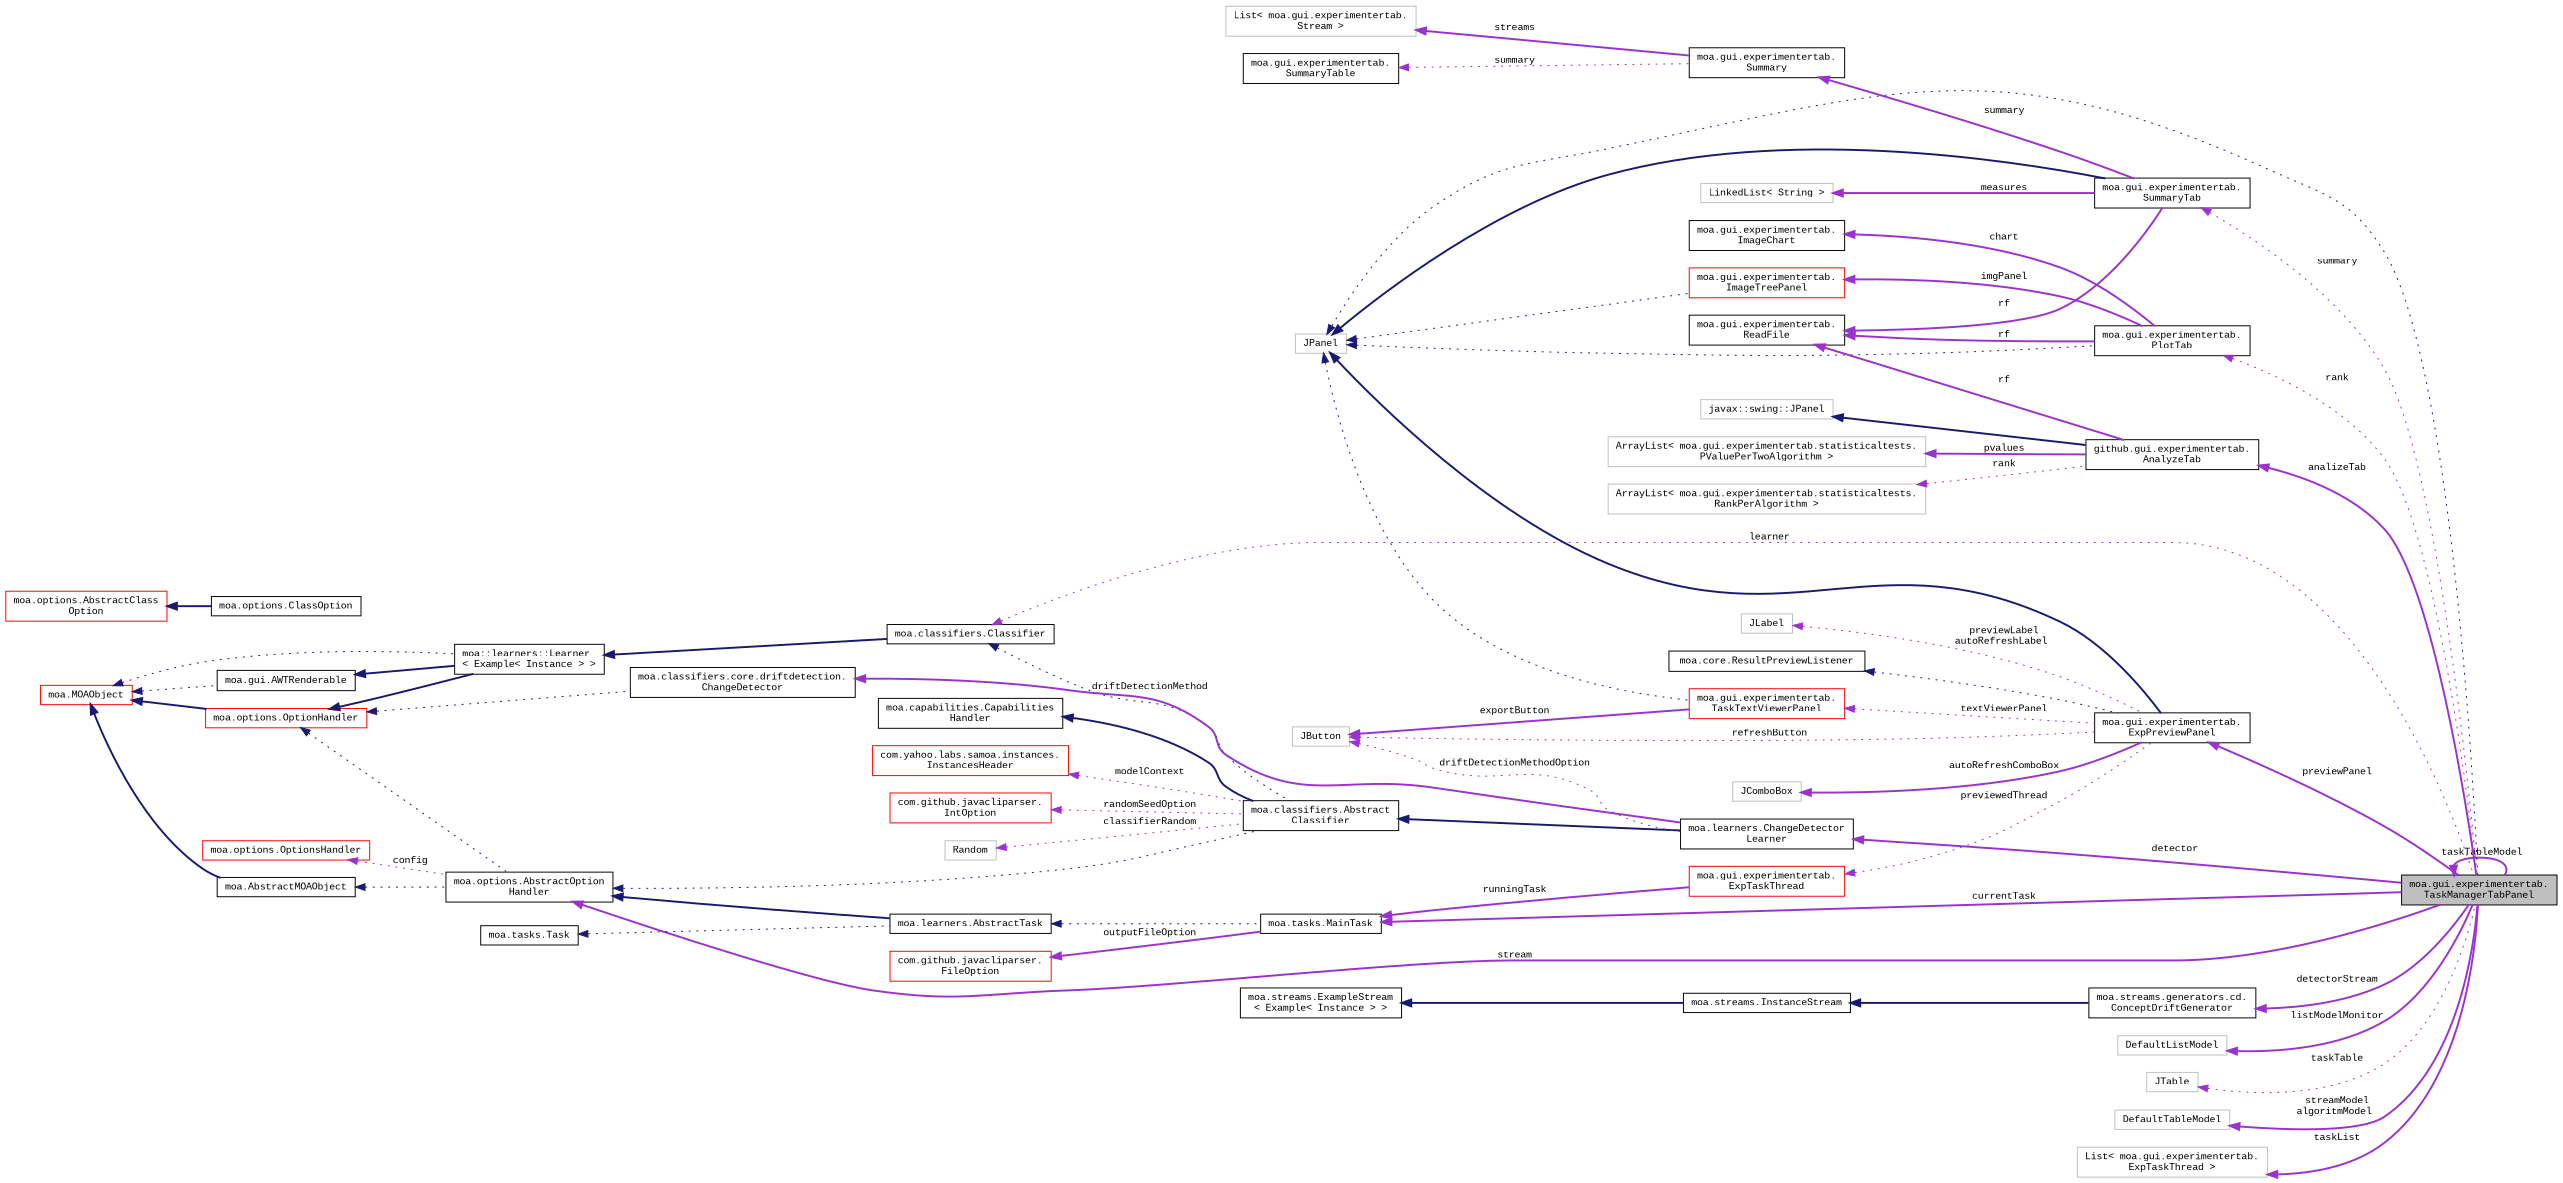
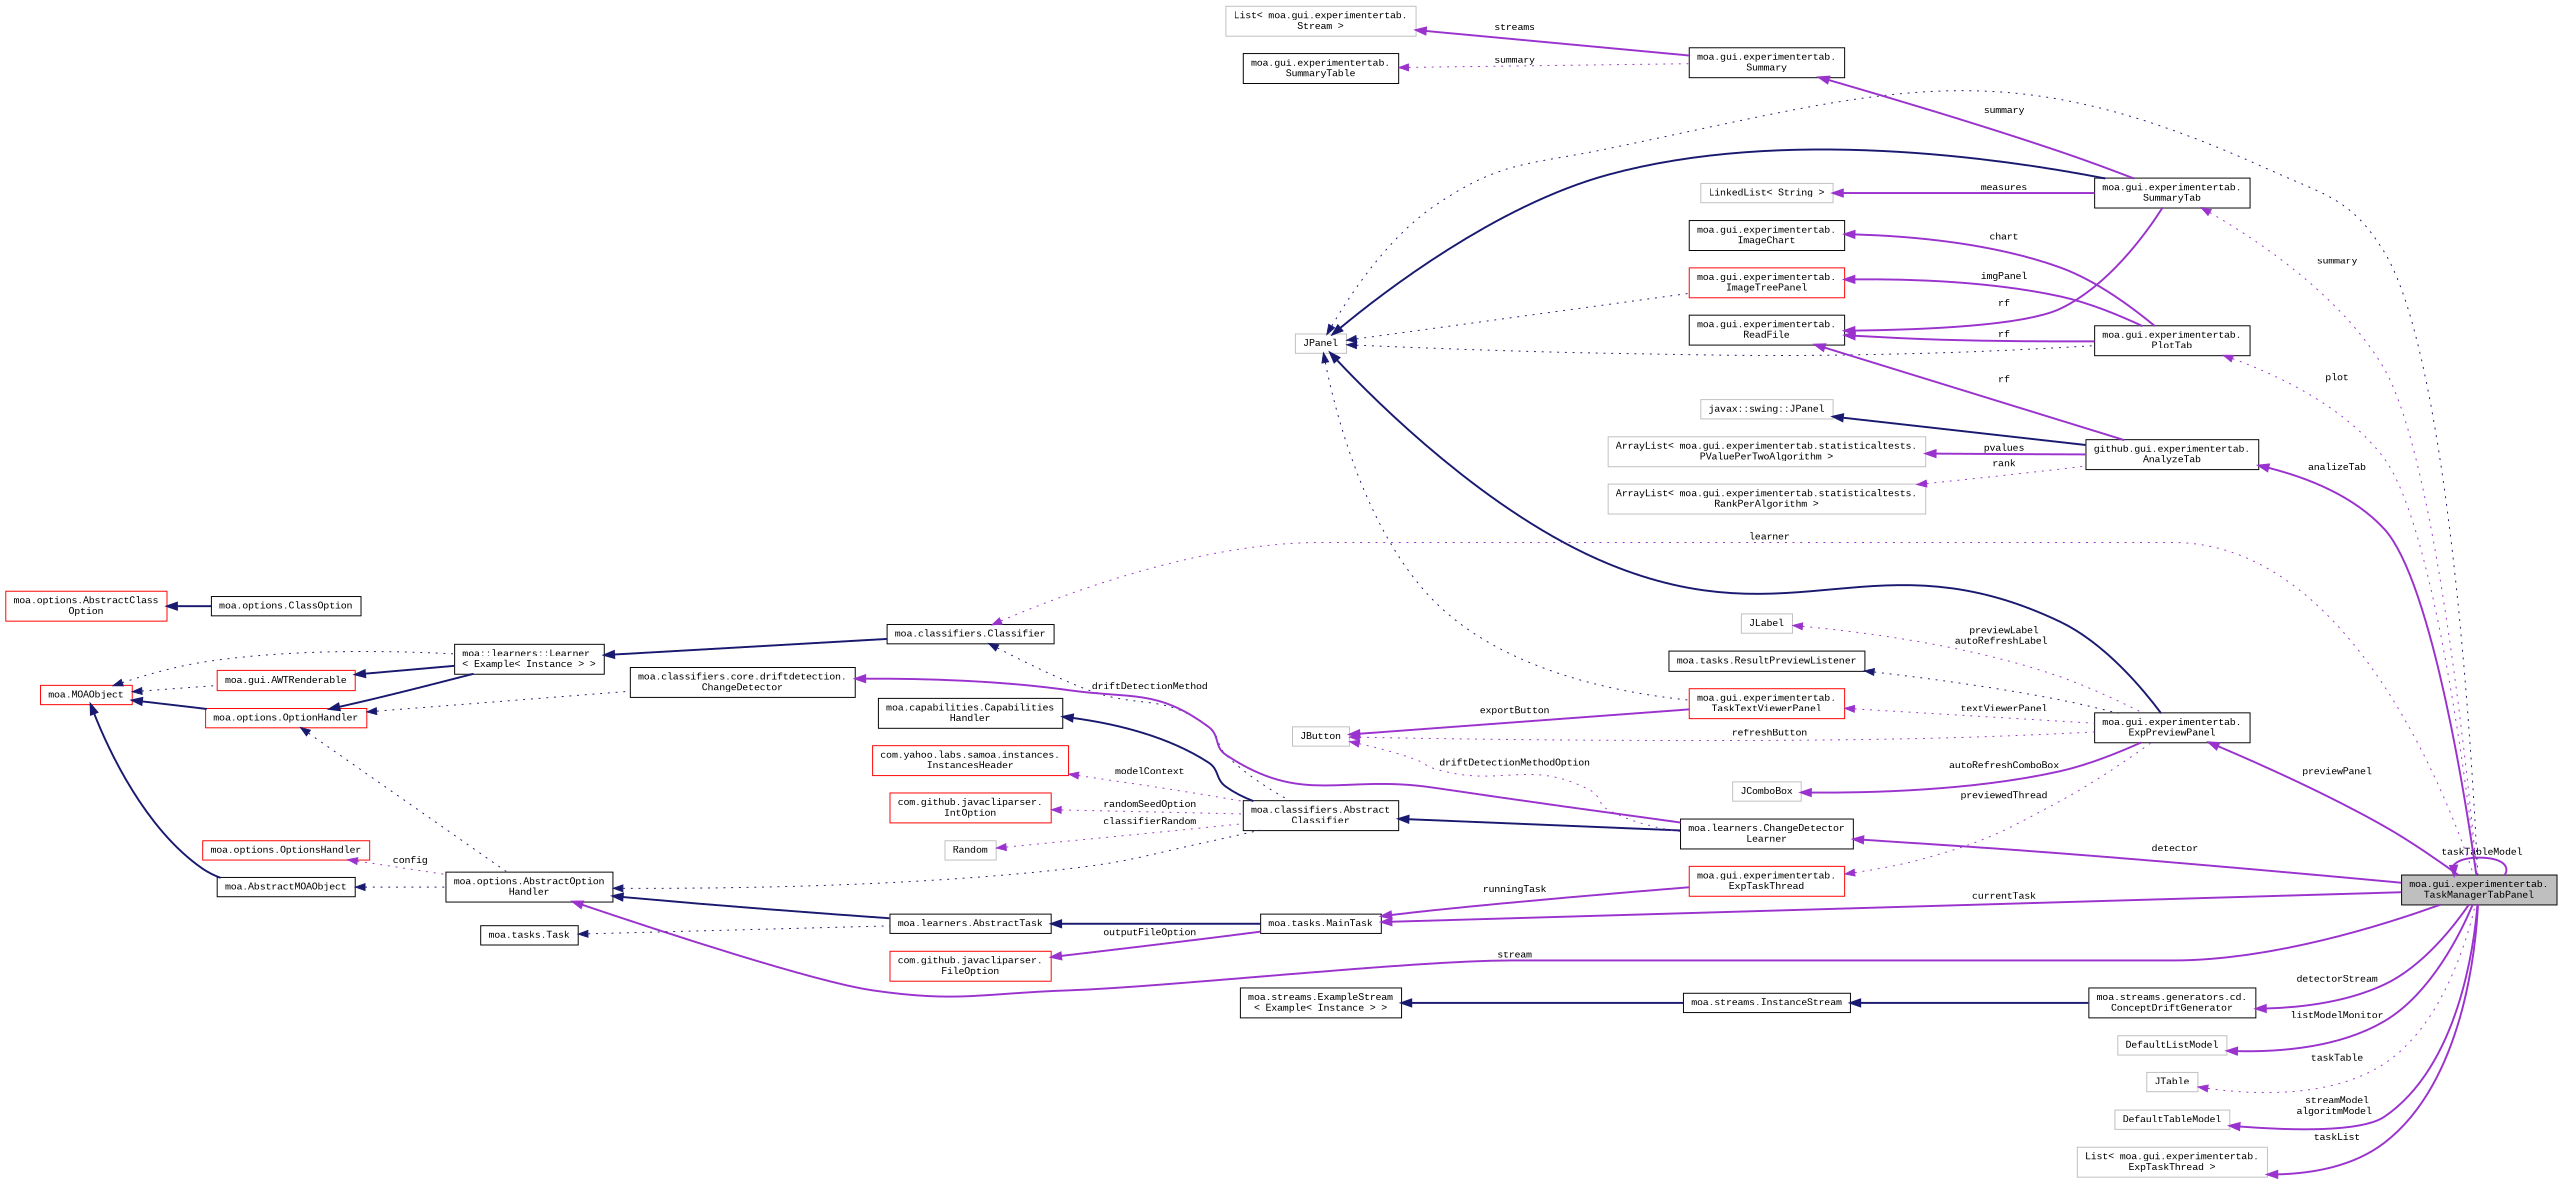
(2335, 378) -> (2335, 378)
(1767, 661) -> (1767, 661)
(286, 681) -> (286, 681)
(1161, 924) -> (1161, 924)
